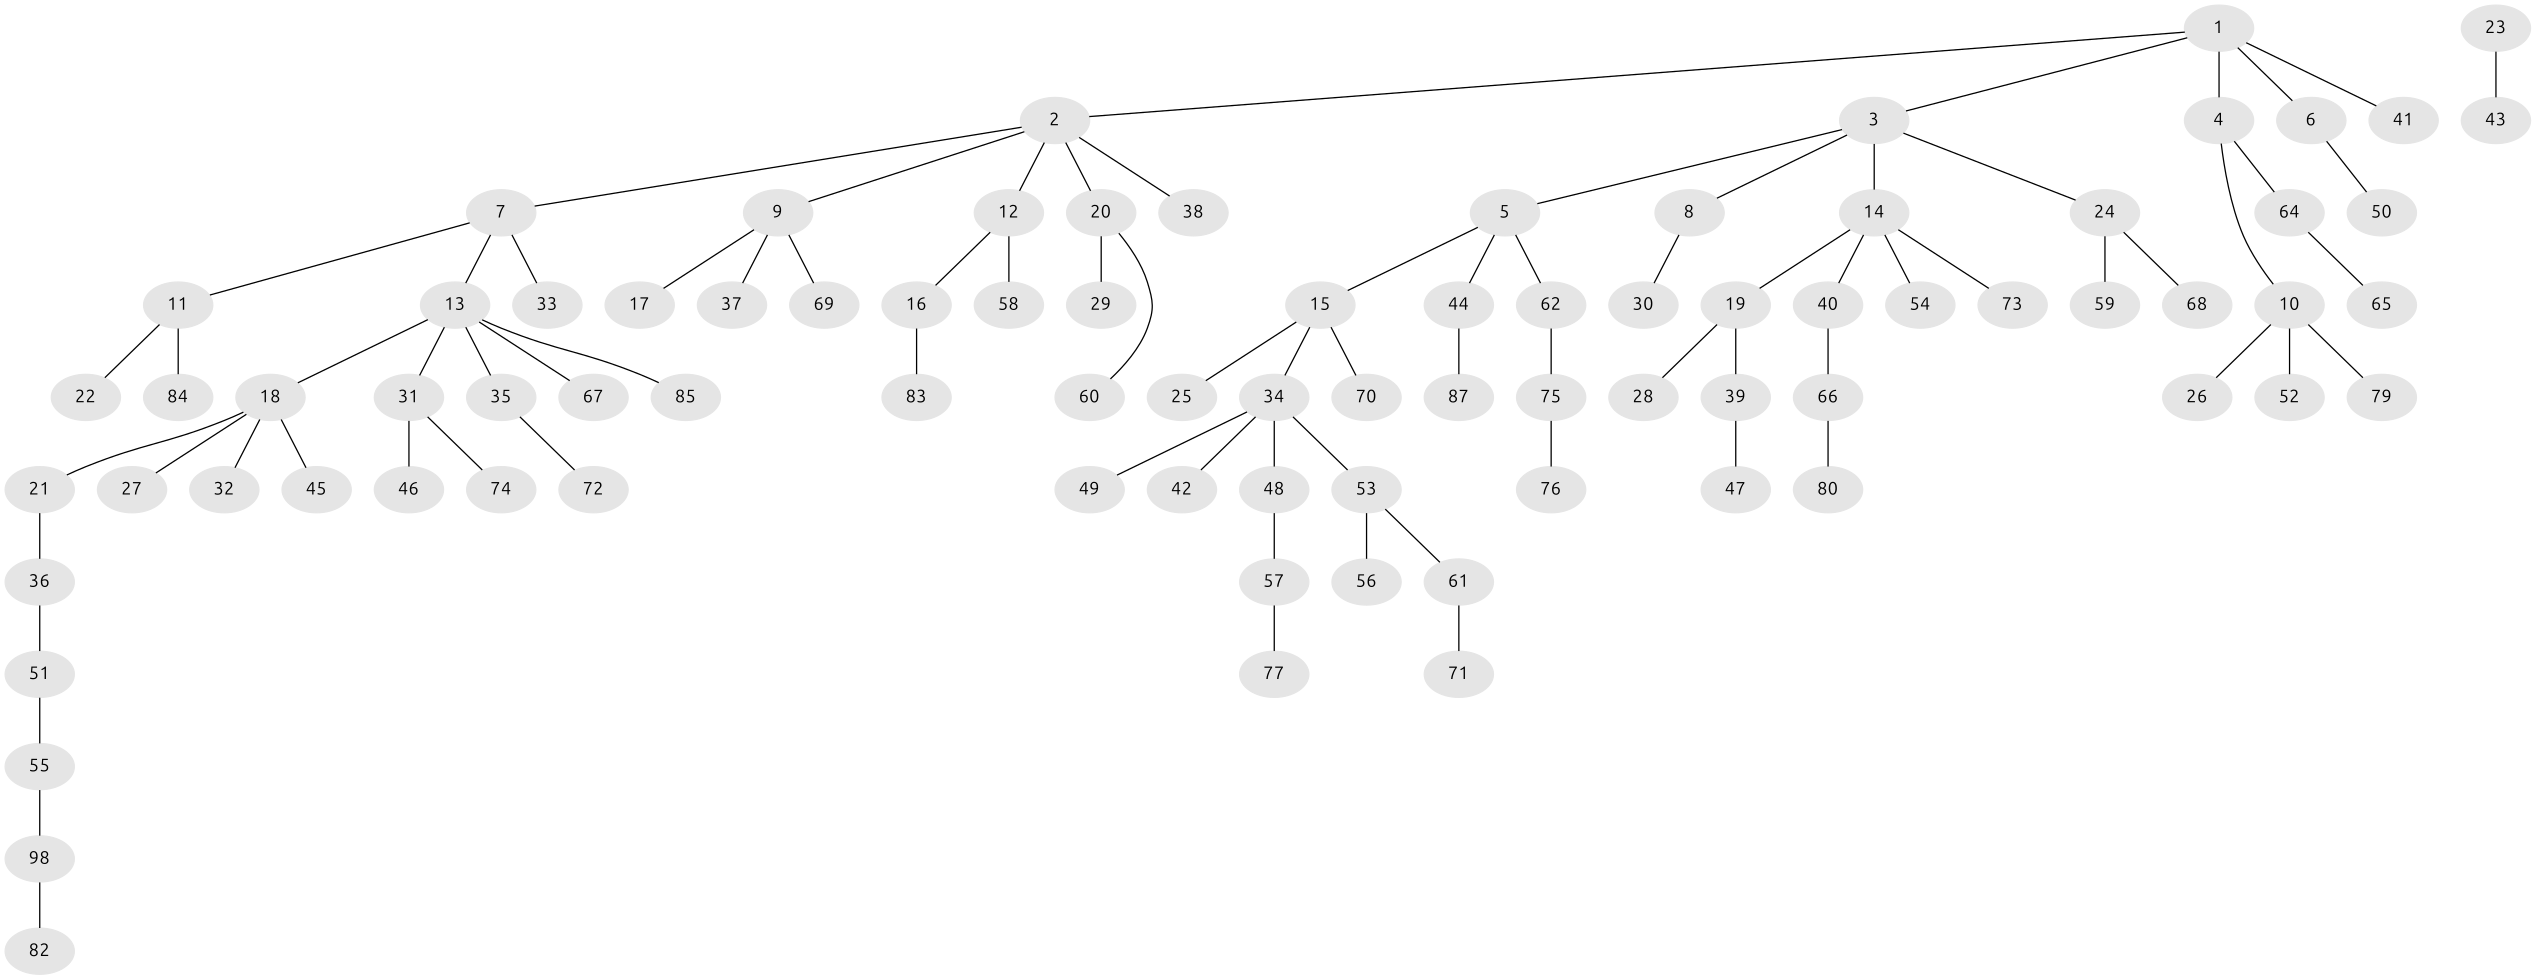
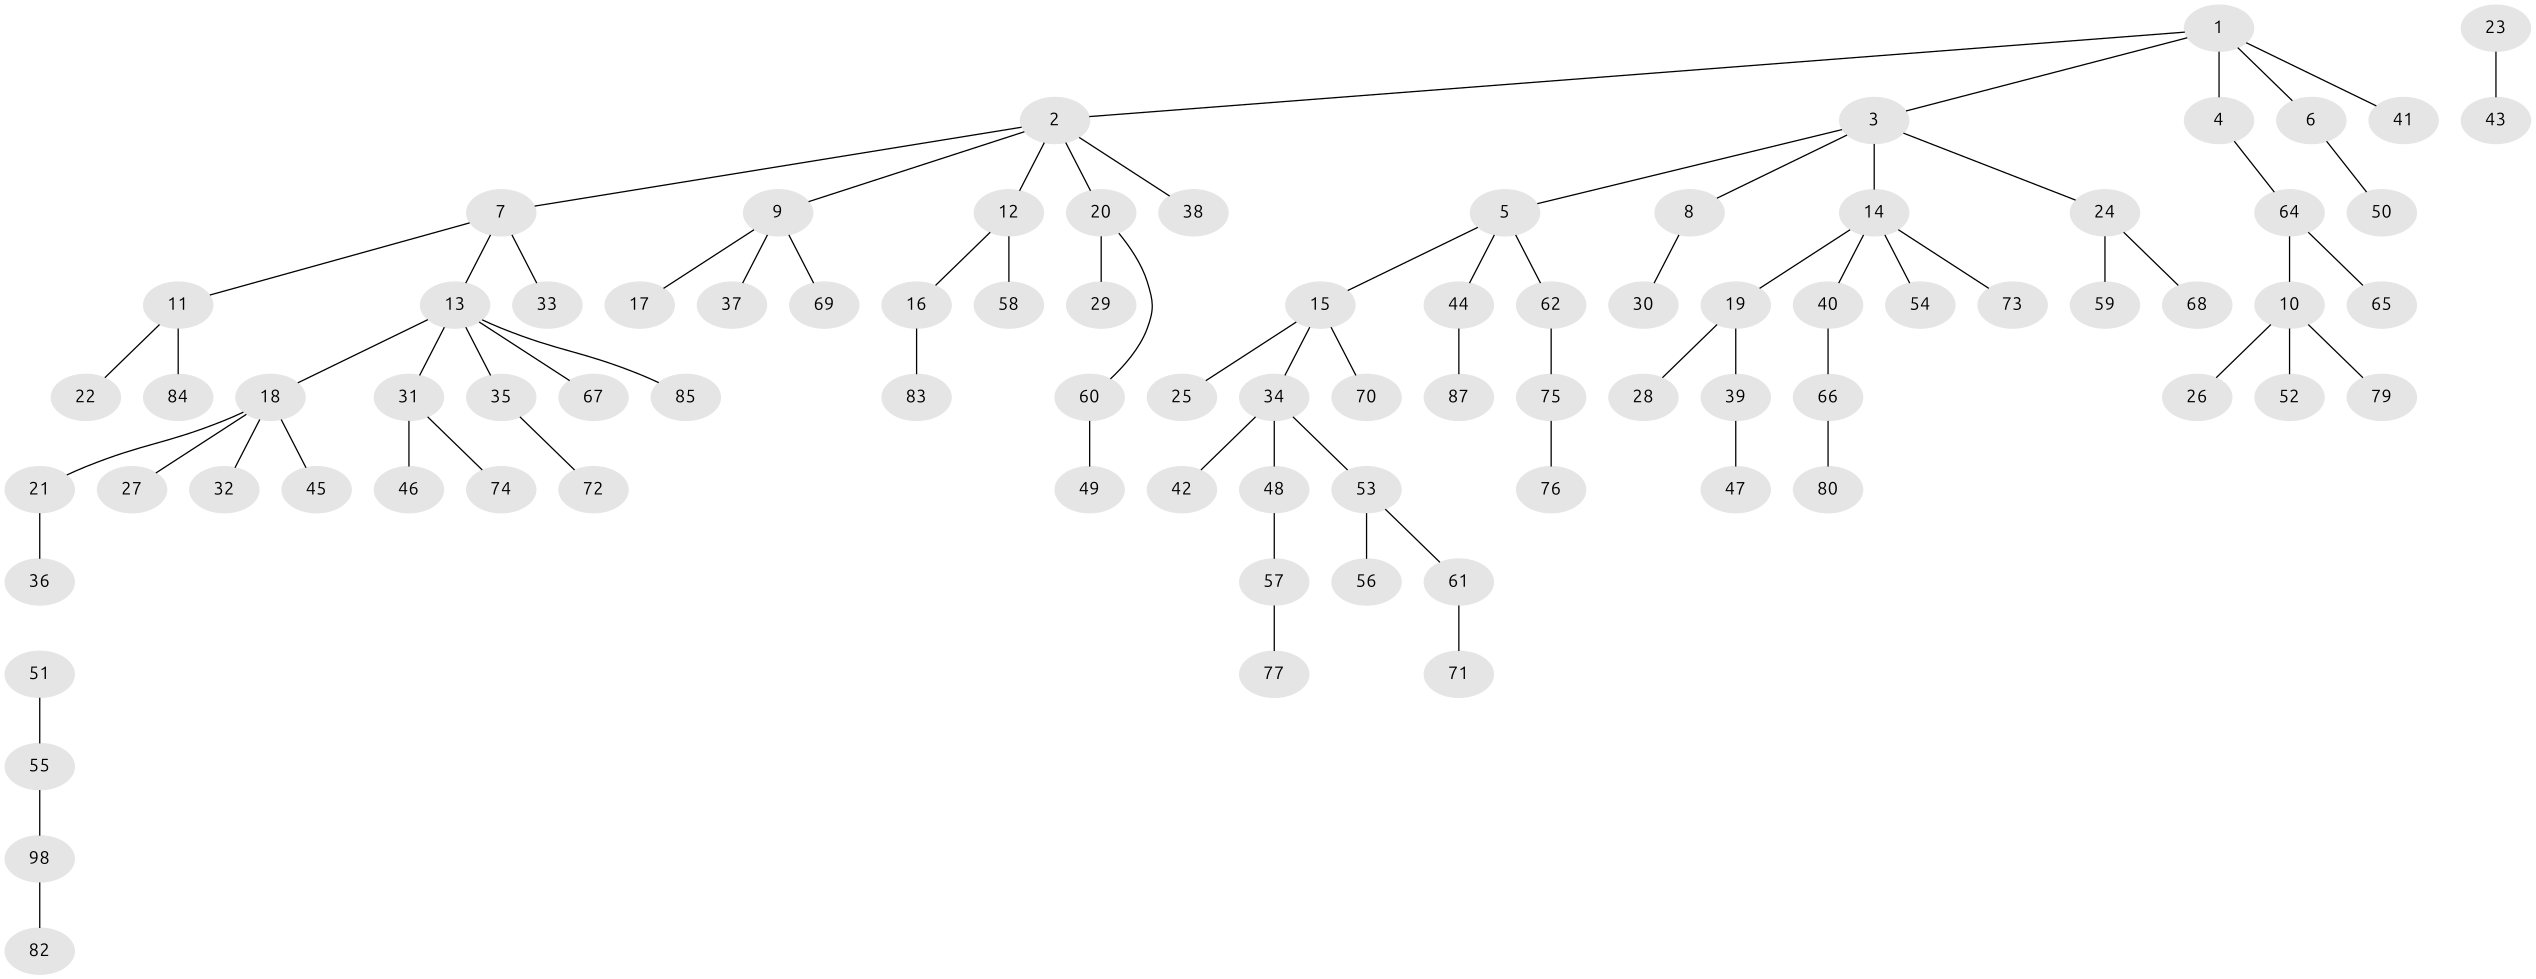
(2237, 218) -> (2290, 259)
(1182, 444) -> (1090, 444)
(40, 628) -> none
